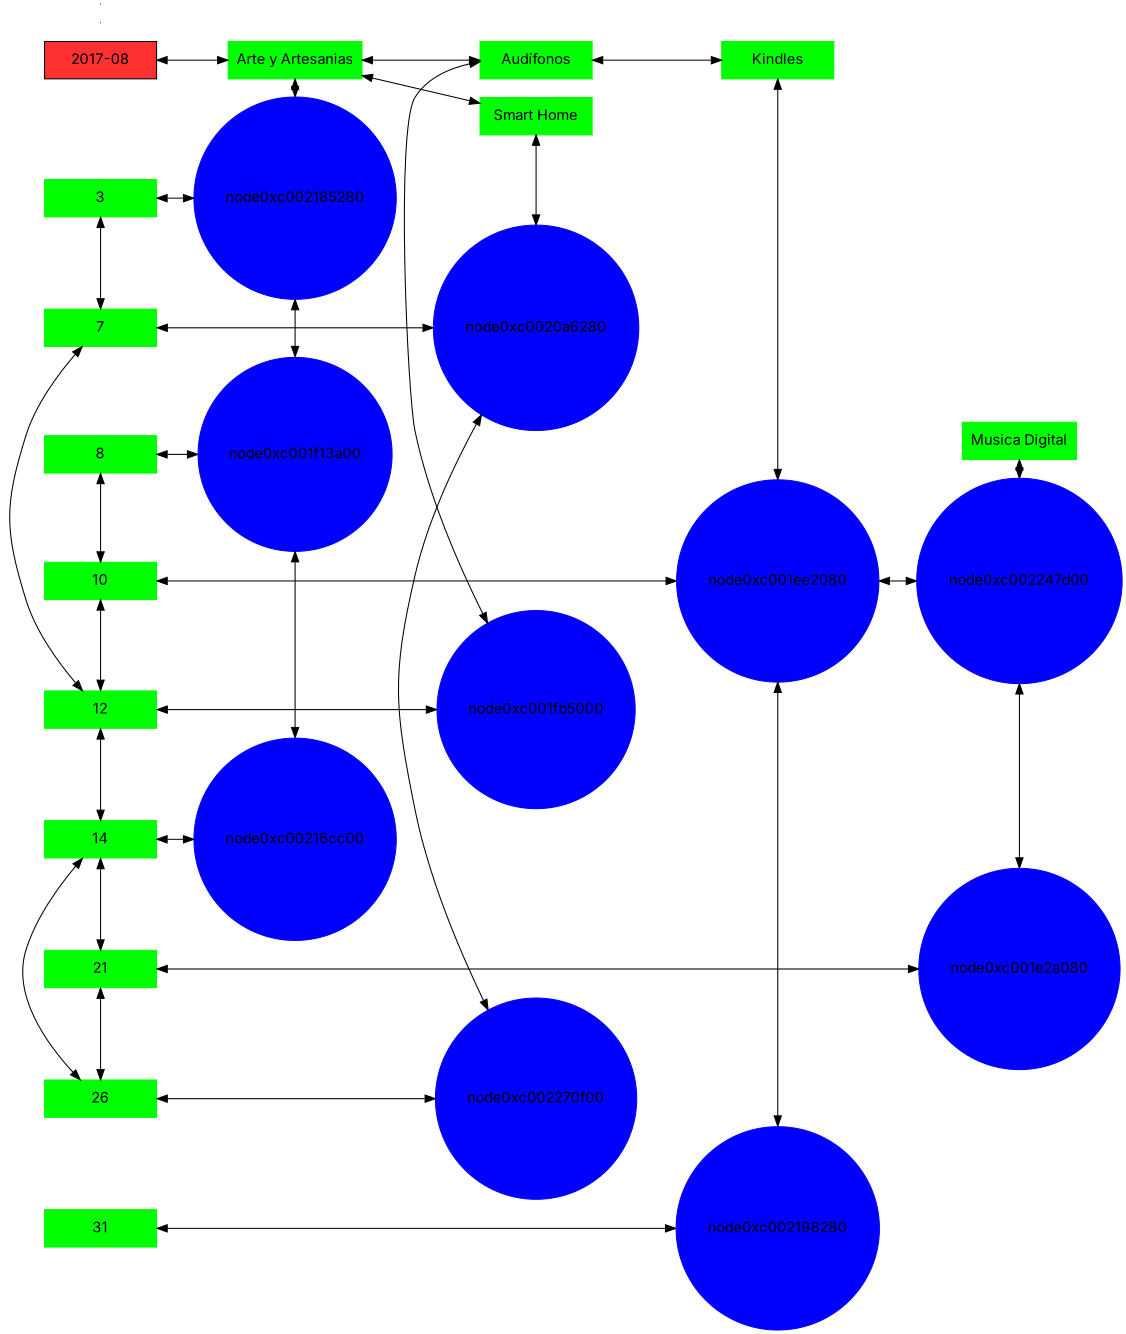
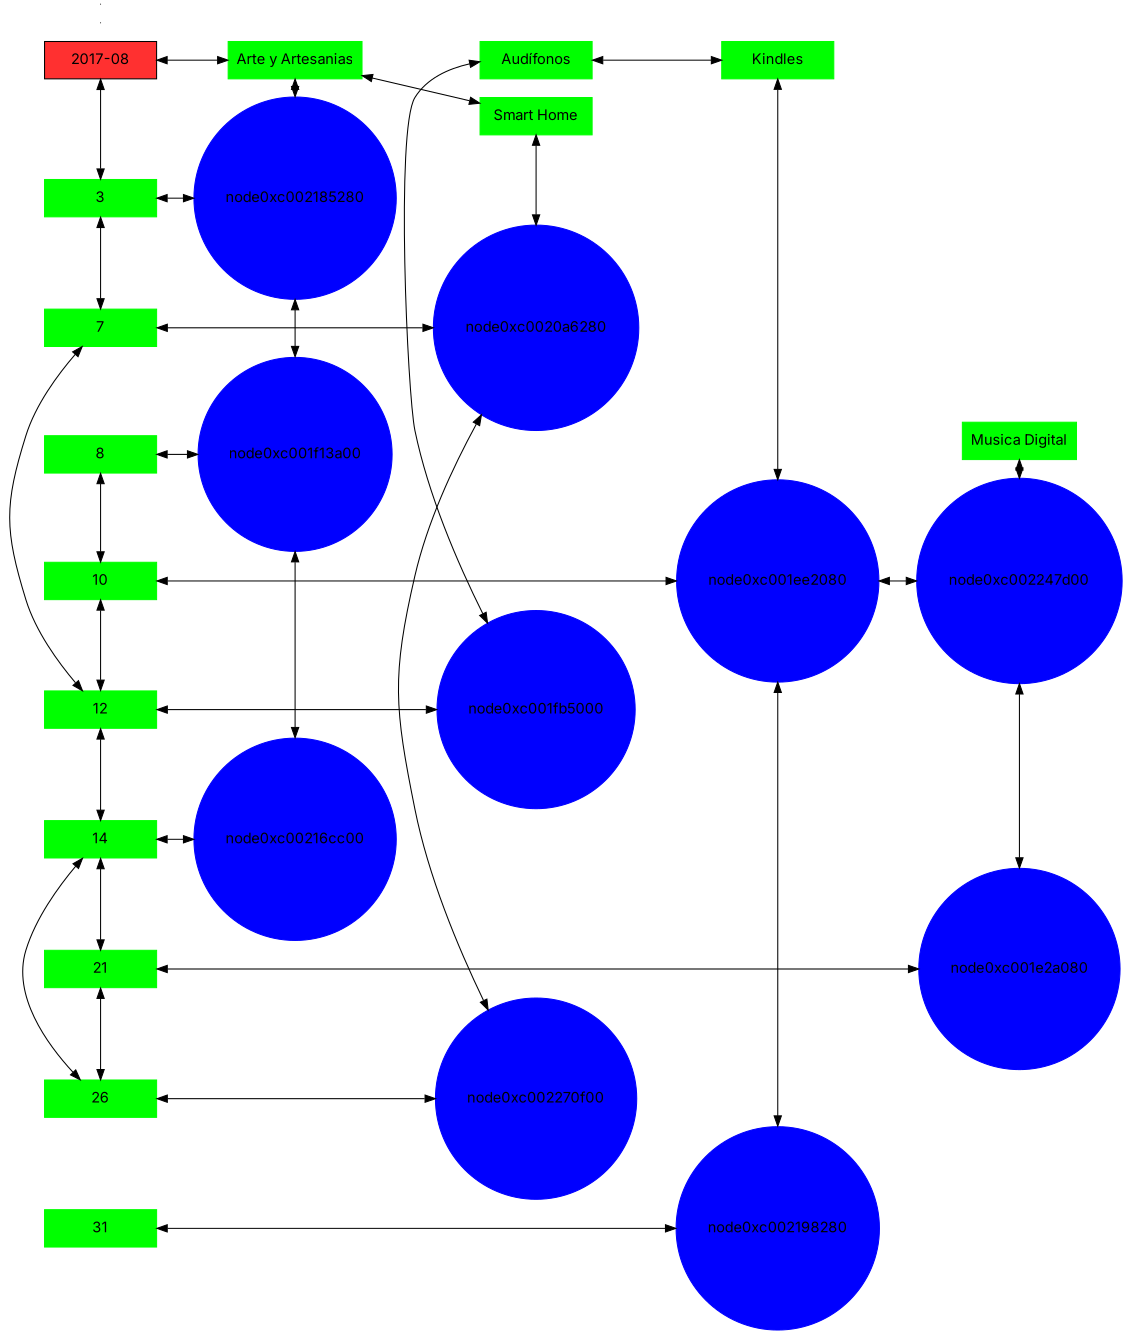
(421, 60) -> none
none -> (101, 129)
